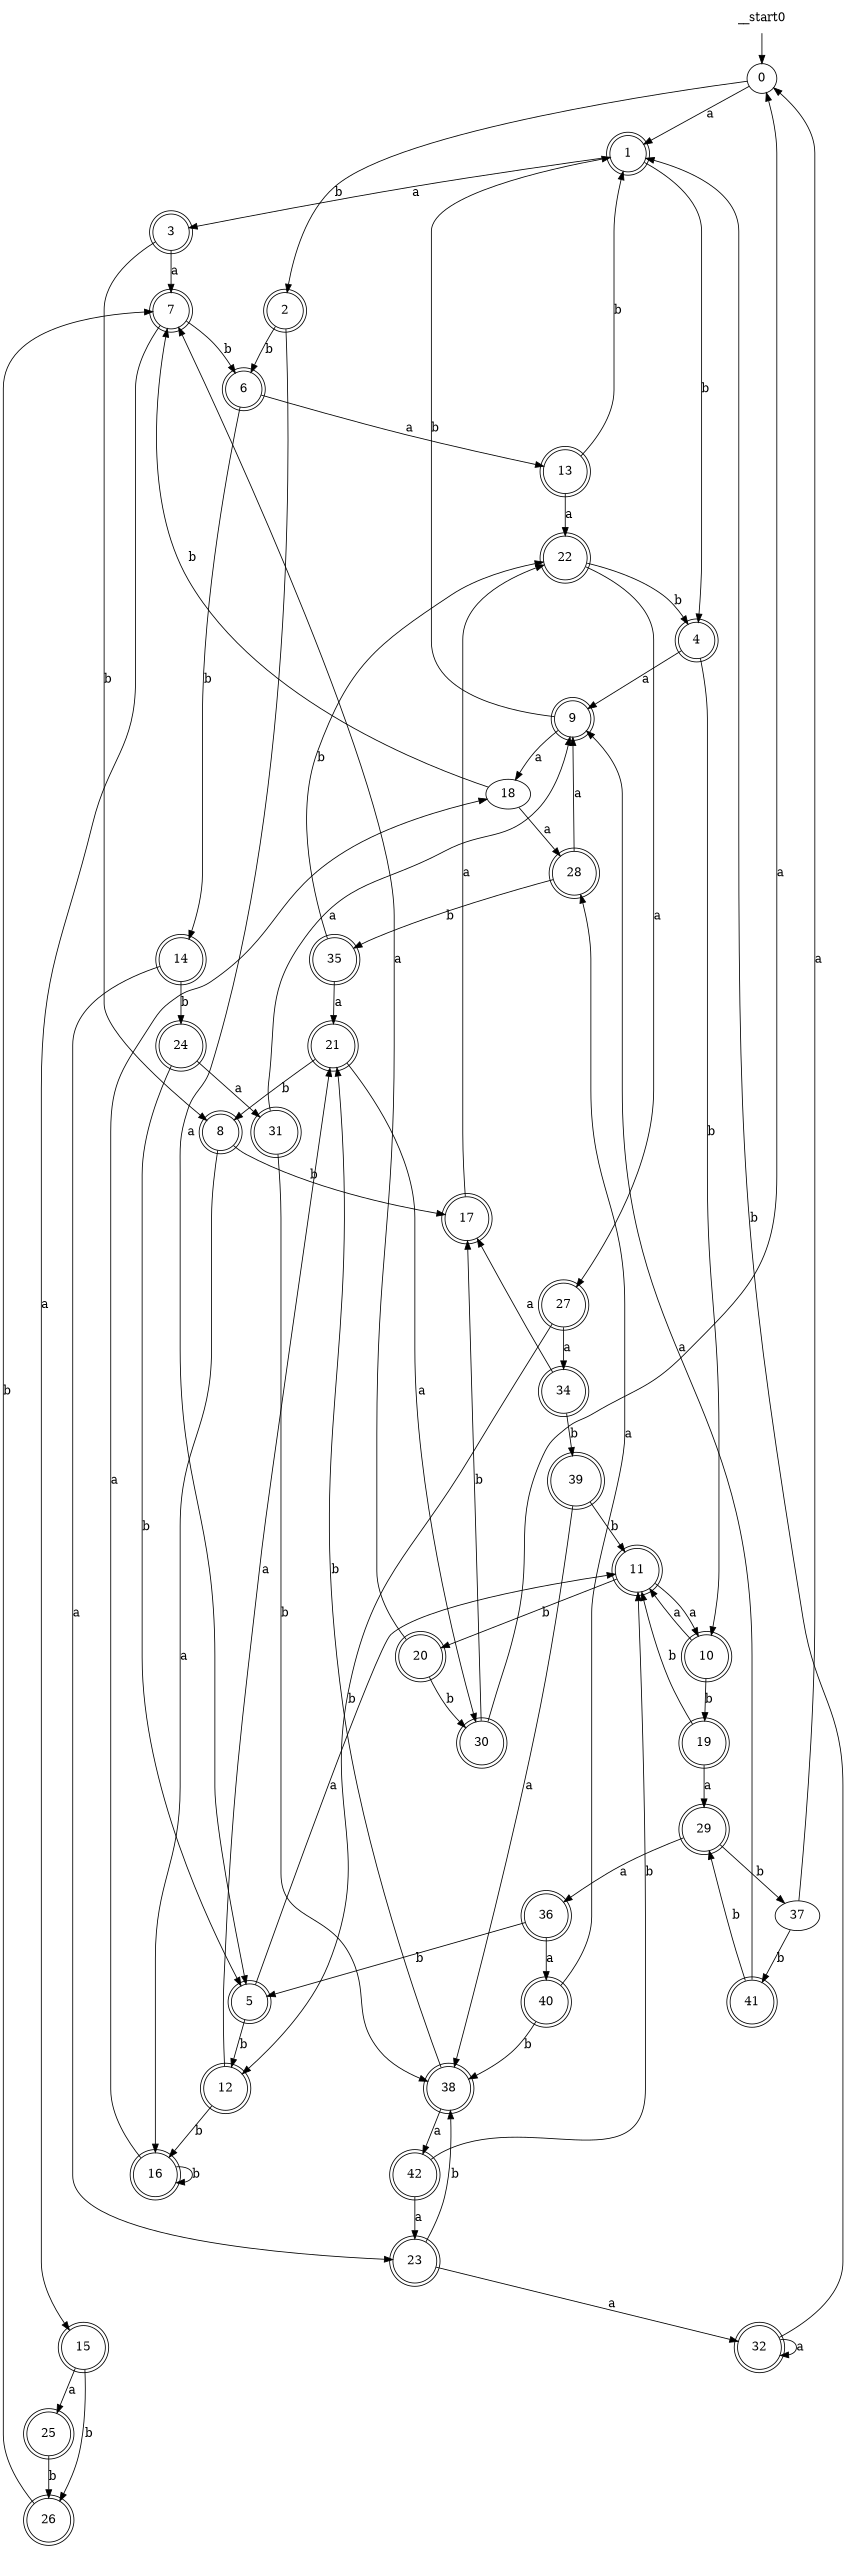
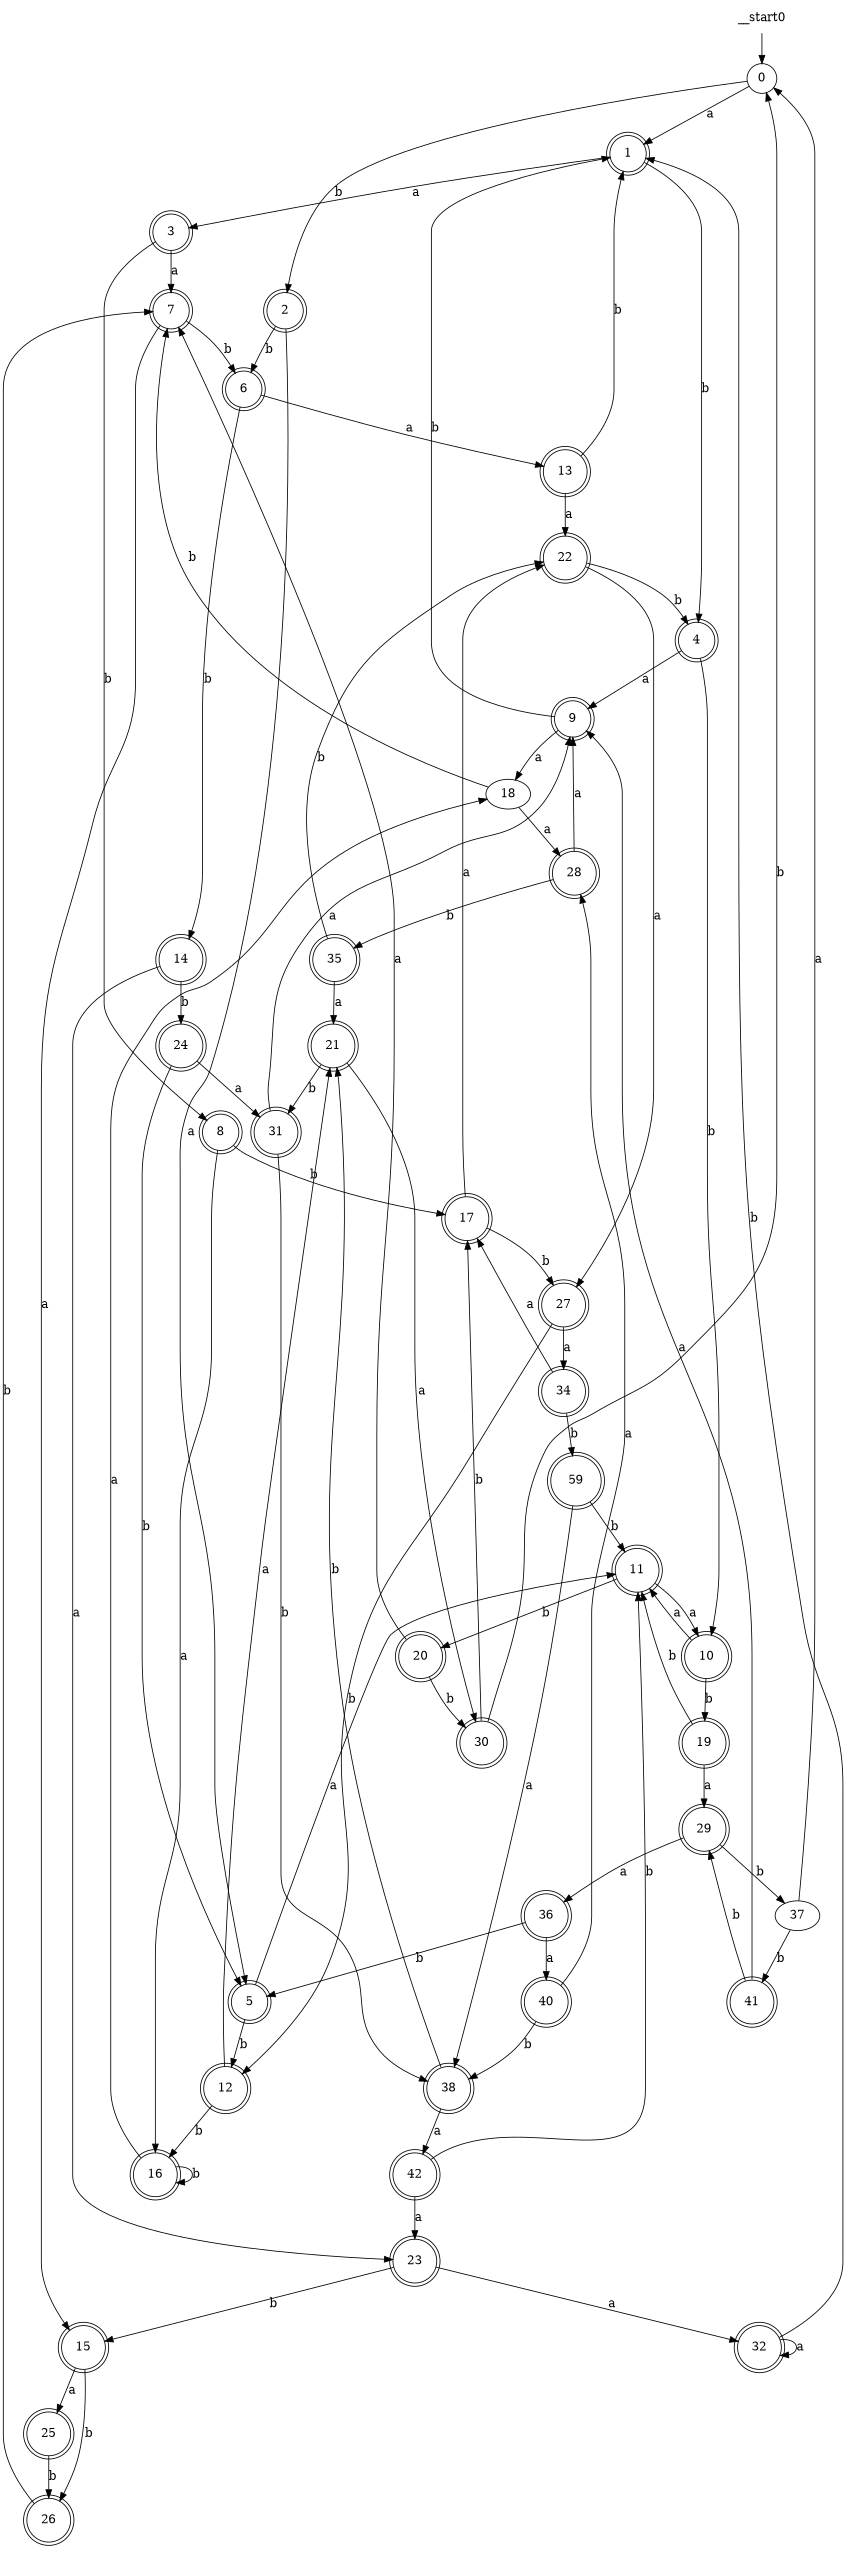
(781, 873) -> (781, 873)
(278, 1086) -> (307, 1086)
none -> (522, 1249)
(576, 1481) -> (576, 1481)
(447, 2183) -> (253, 2303)
